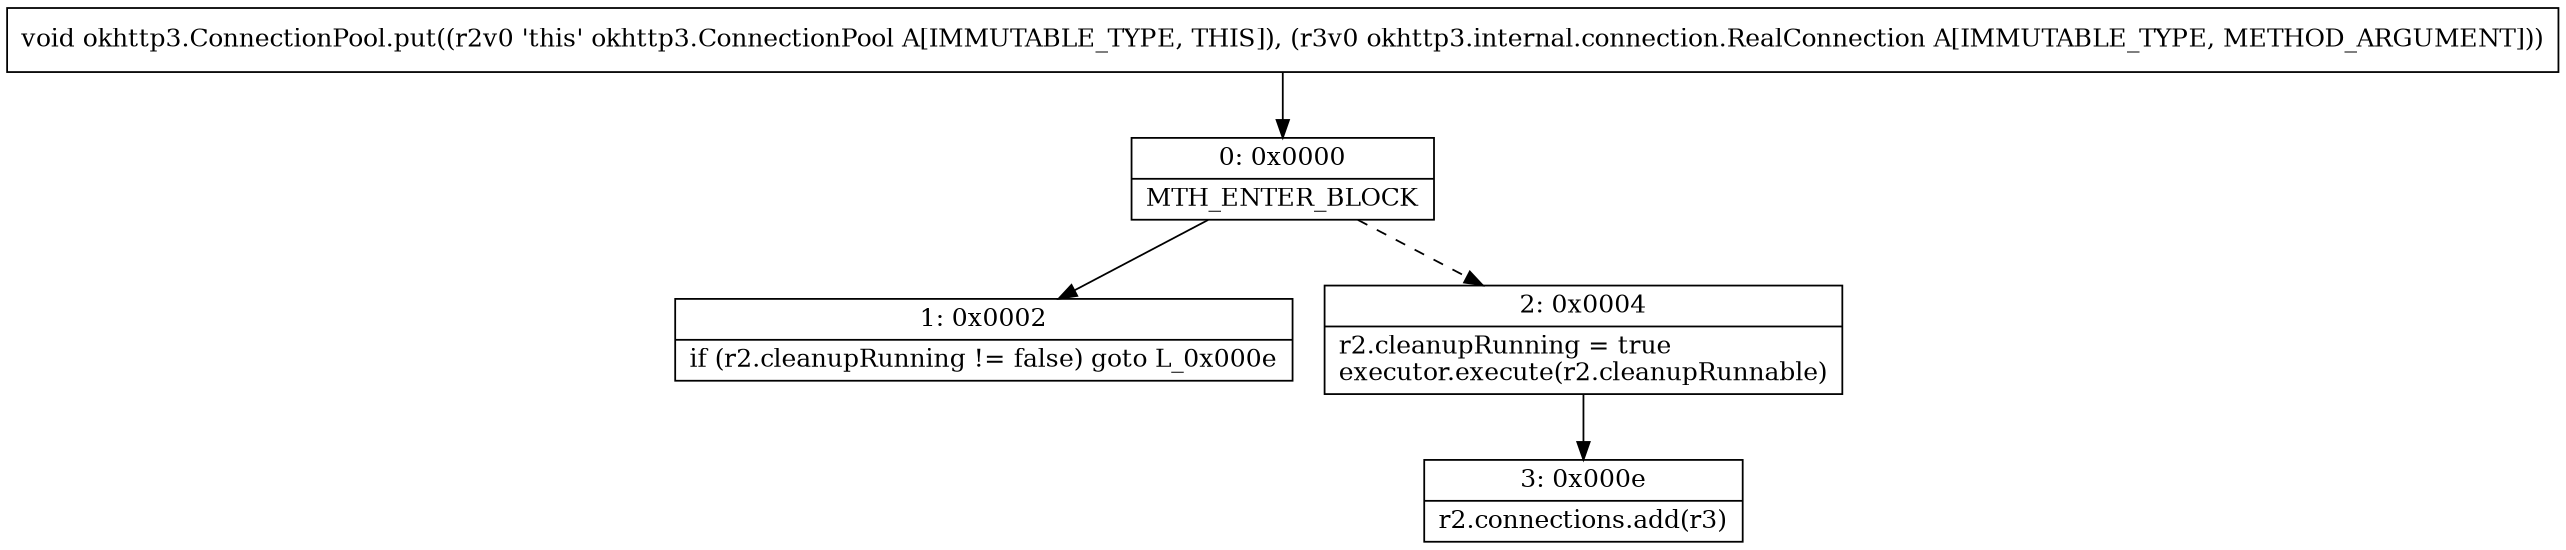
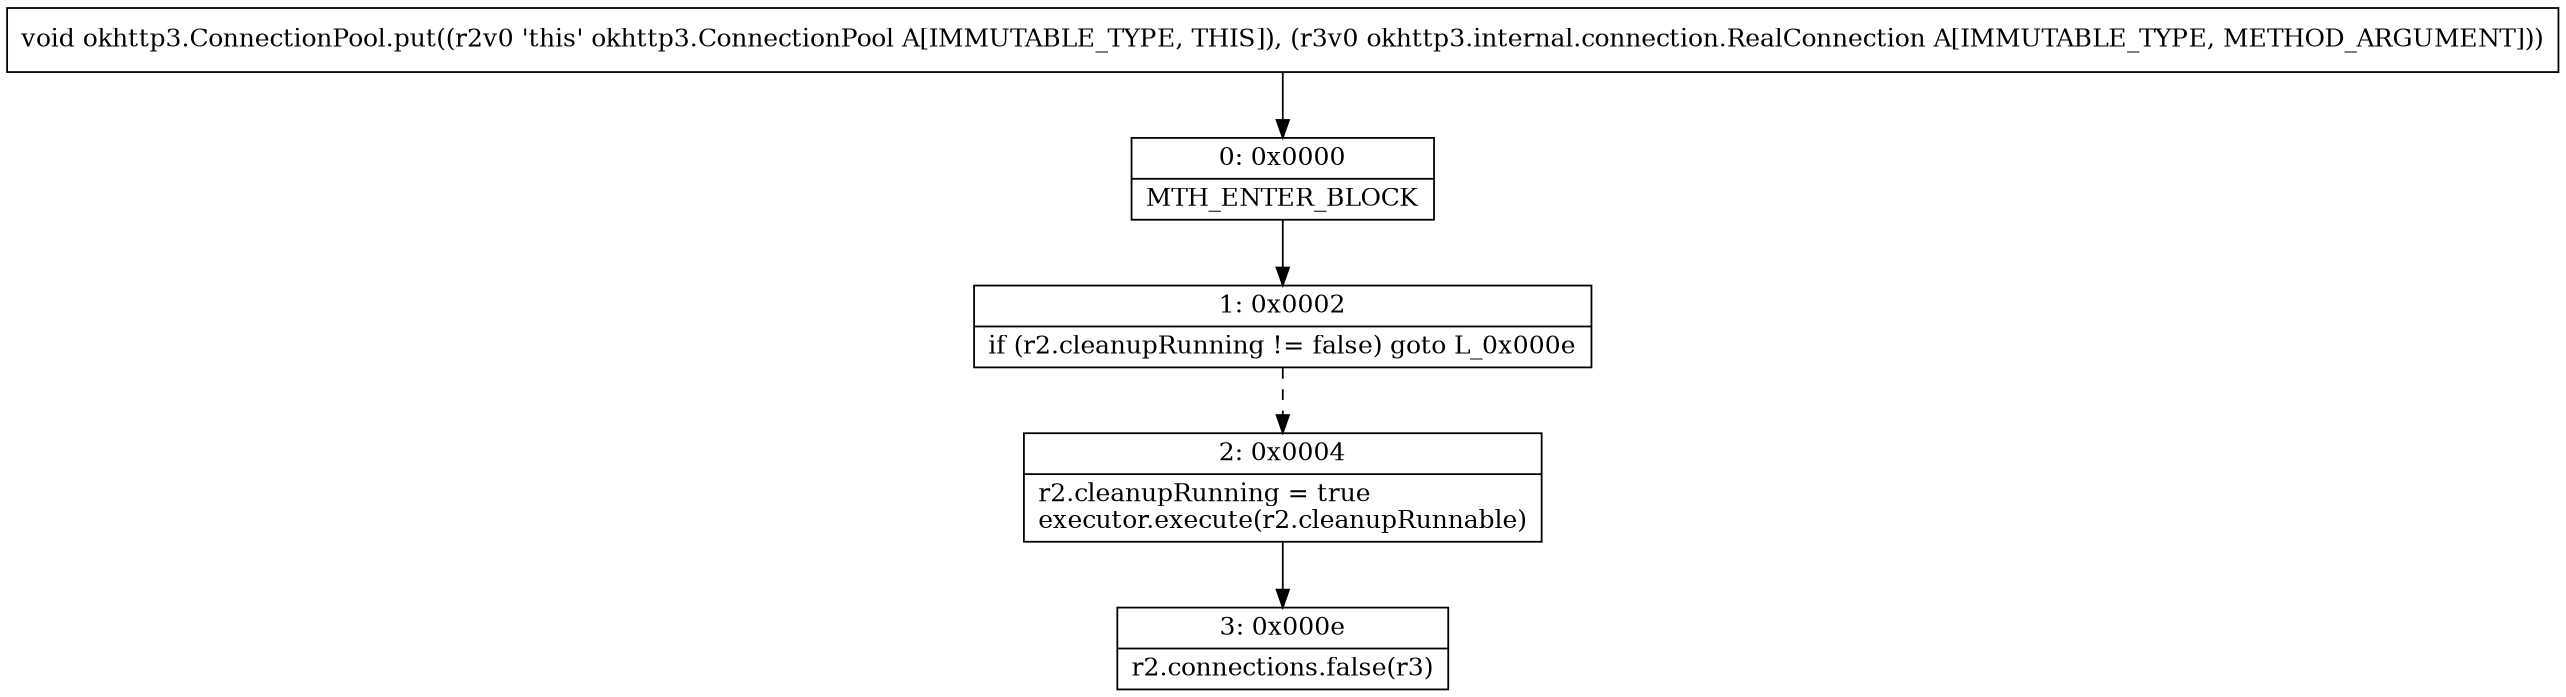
(1412, 248) -> (1283, 392)
(1583, 520) -> (1283, 668)
